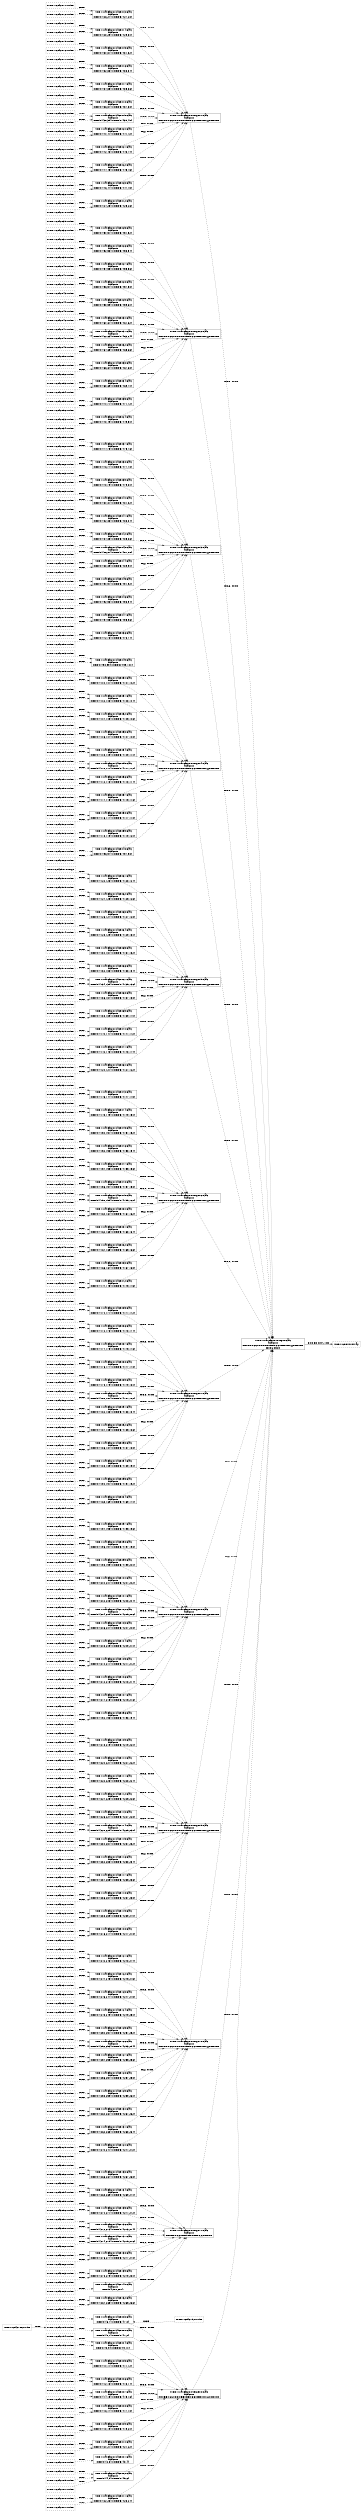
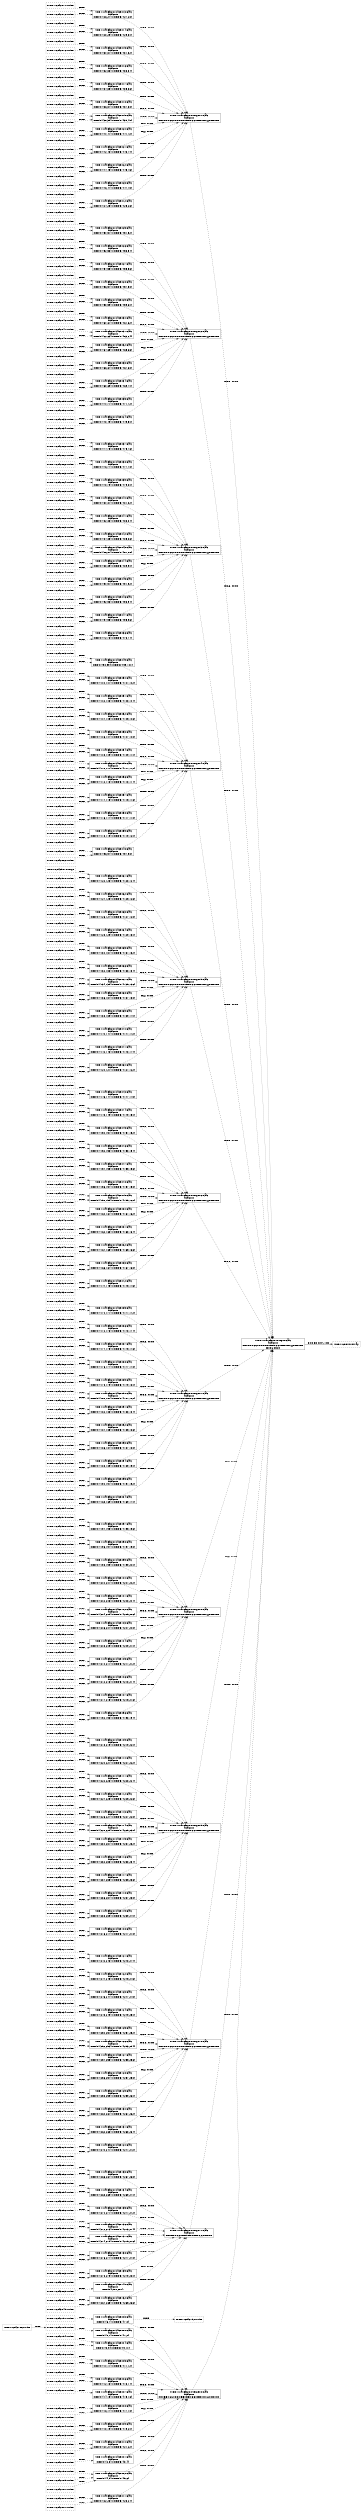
(155, 2322) -> (153, 2319)
(60, 2400) -> none
